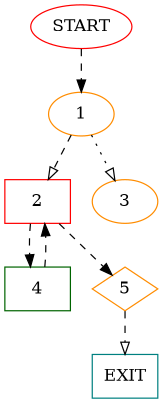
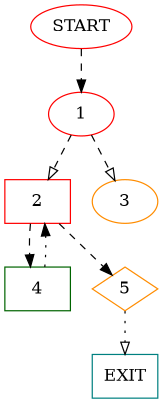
(81, 114) -> (81, 114)
(100, 152) -> (100, 152)
(46, 251) -> (46, 251)
(125, 327) -> (125, 327)
